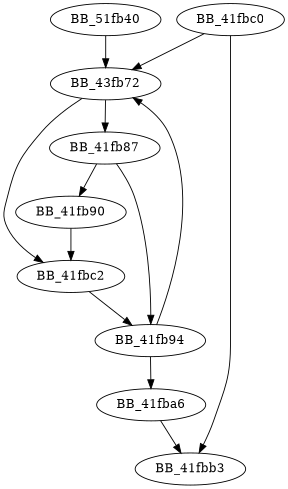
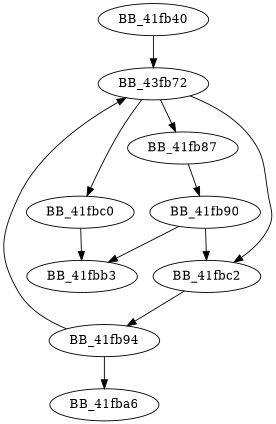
(106, 20) -> (153, 20)
(172, 50) -> (114, 142)
(144, 237) -> none
(168, 433) -> (148, 242)
